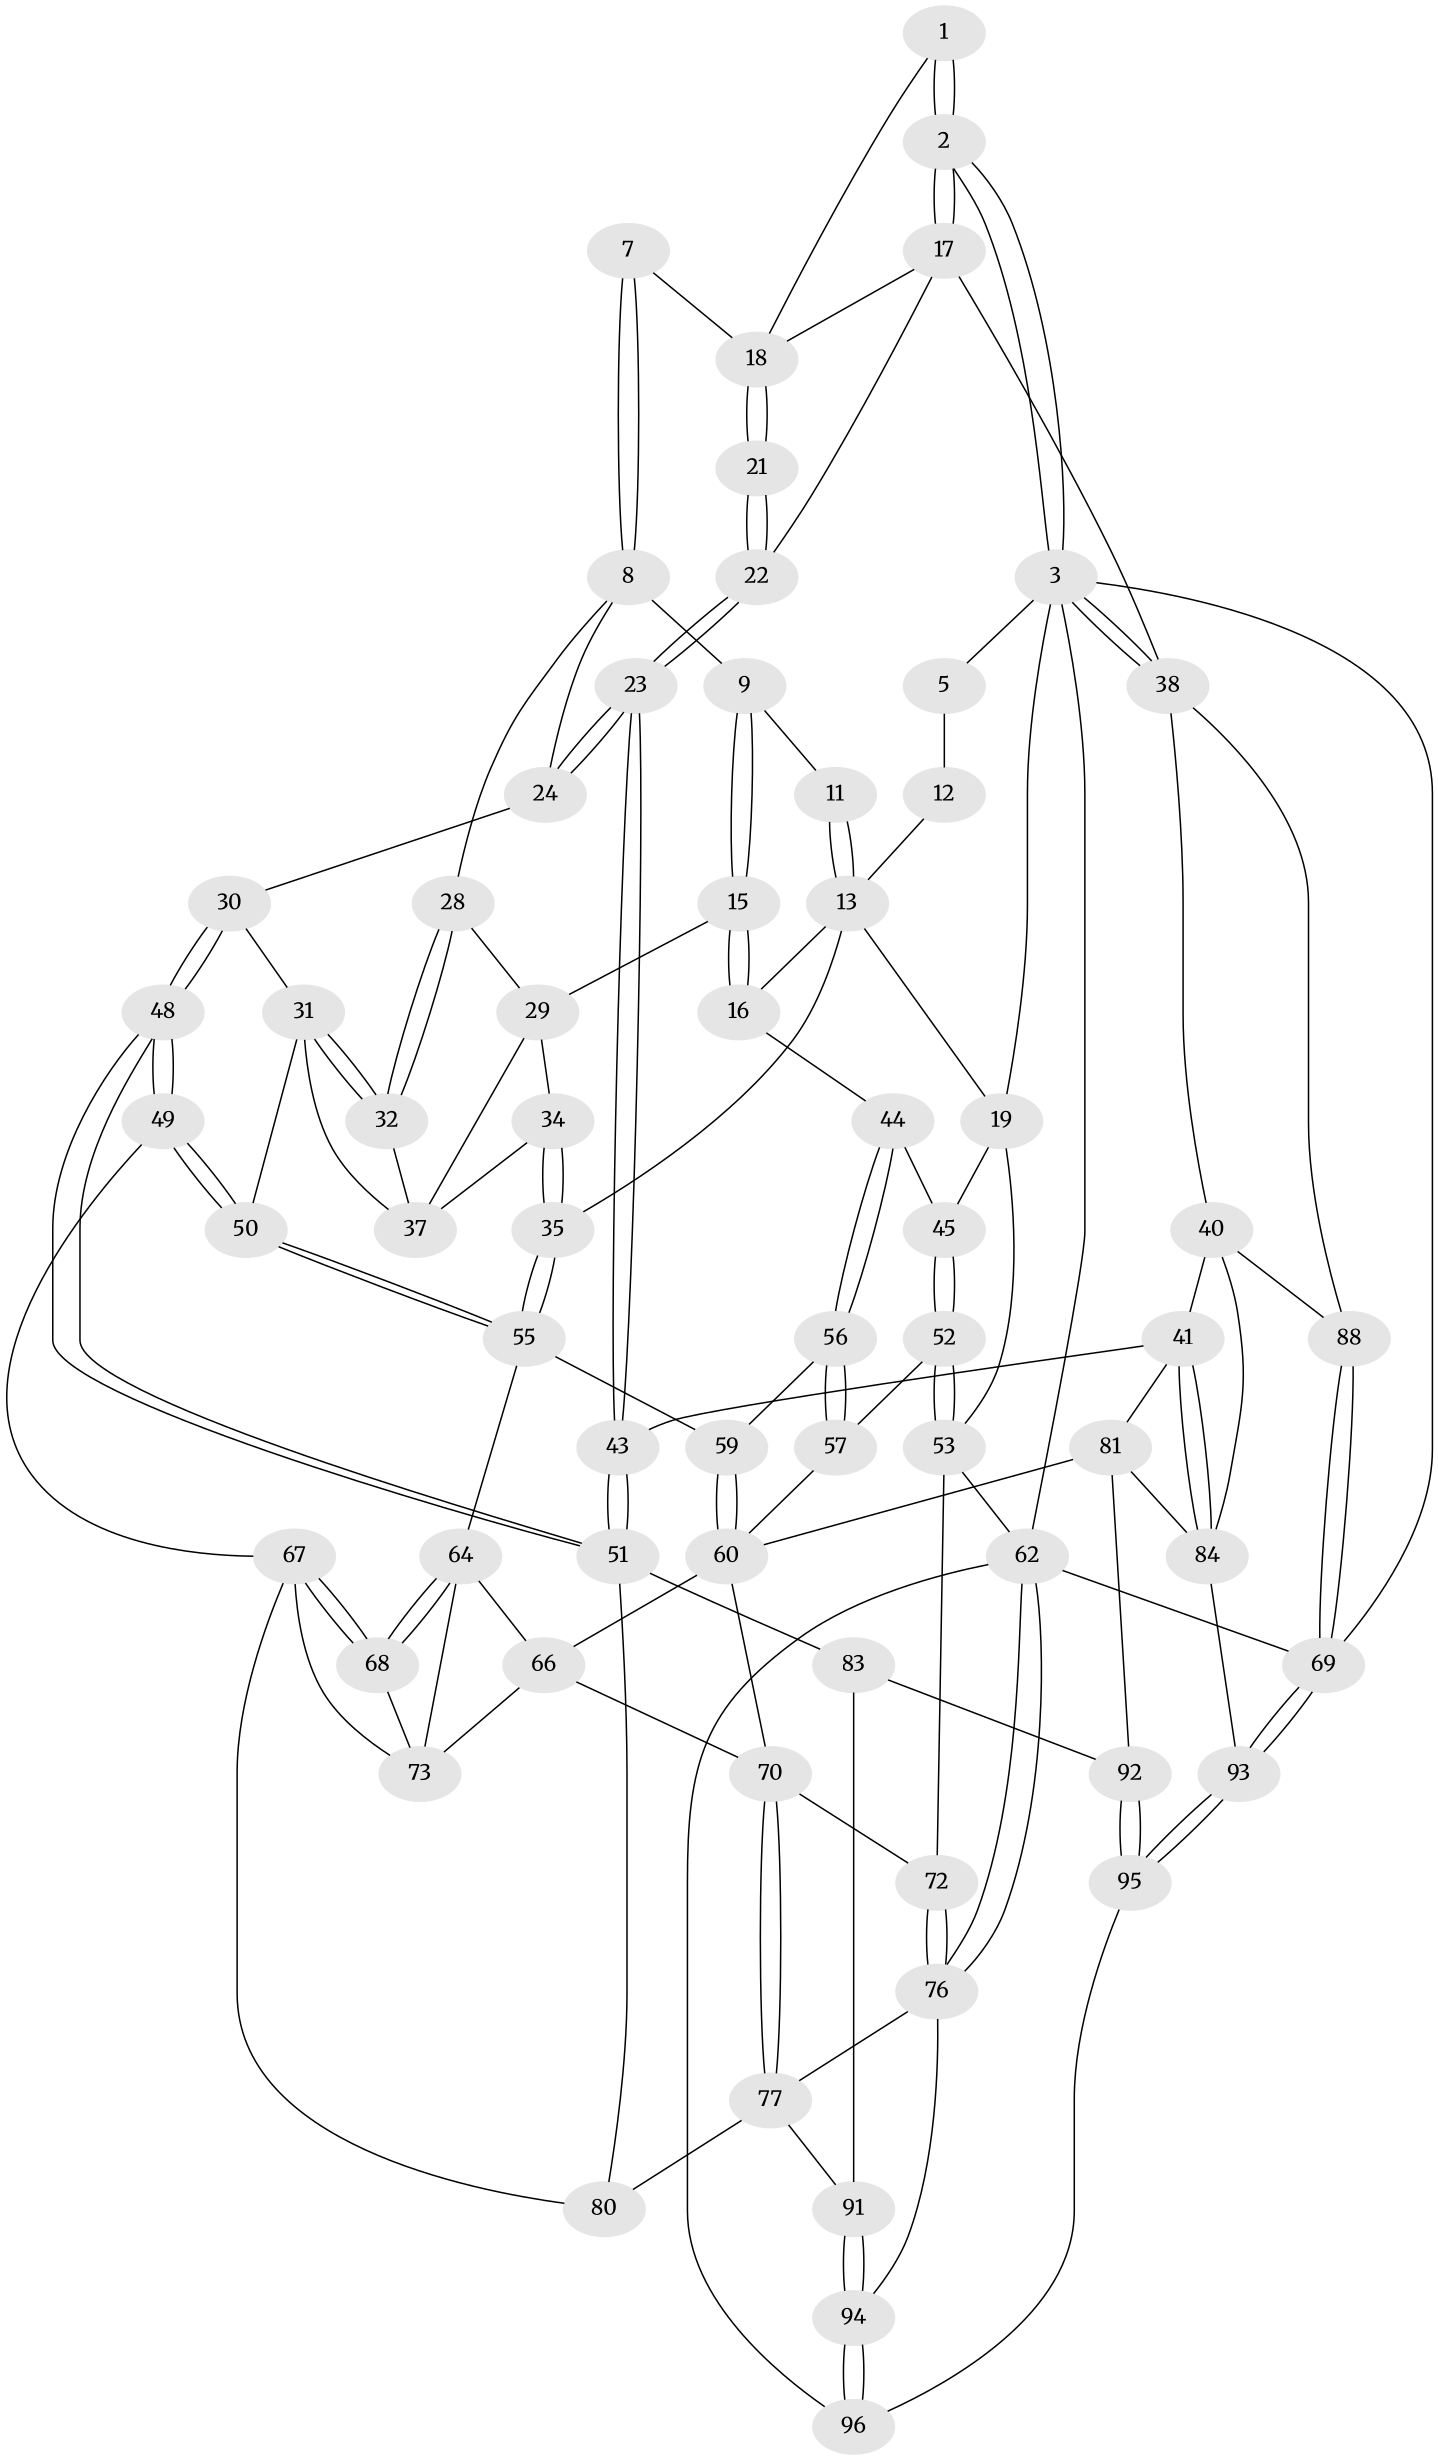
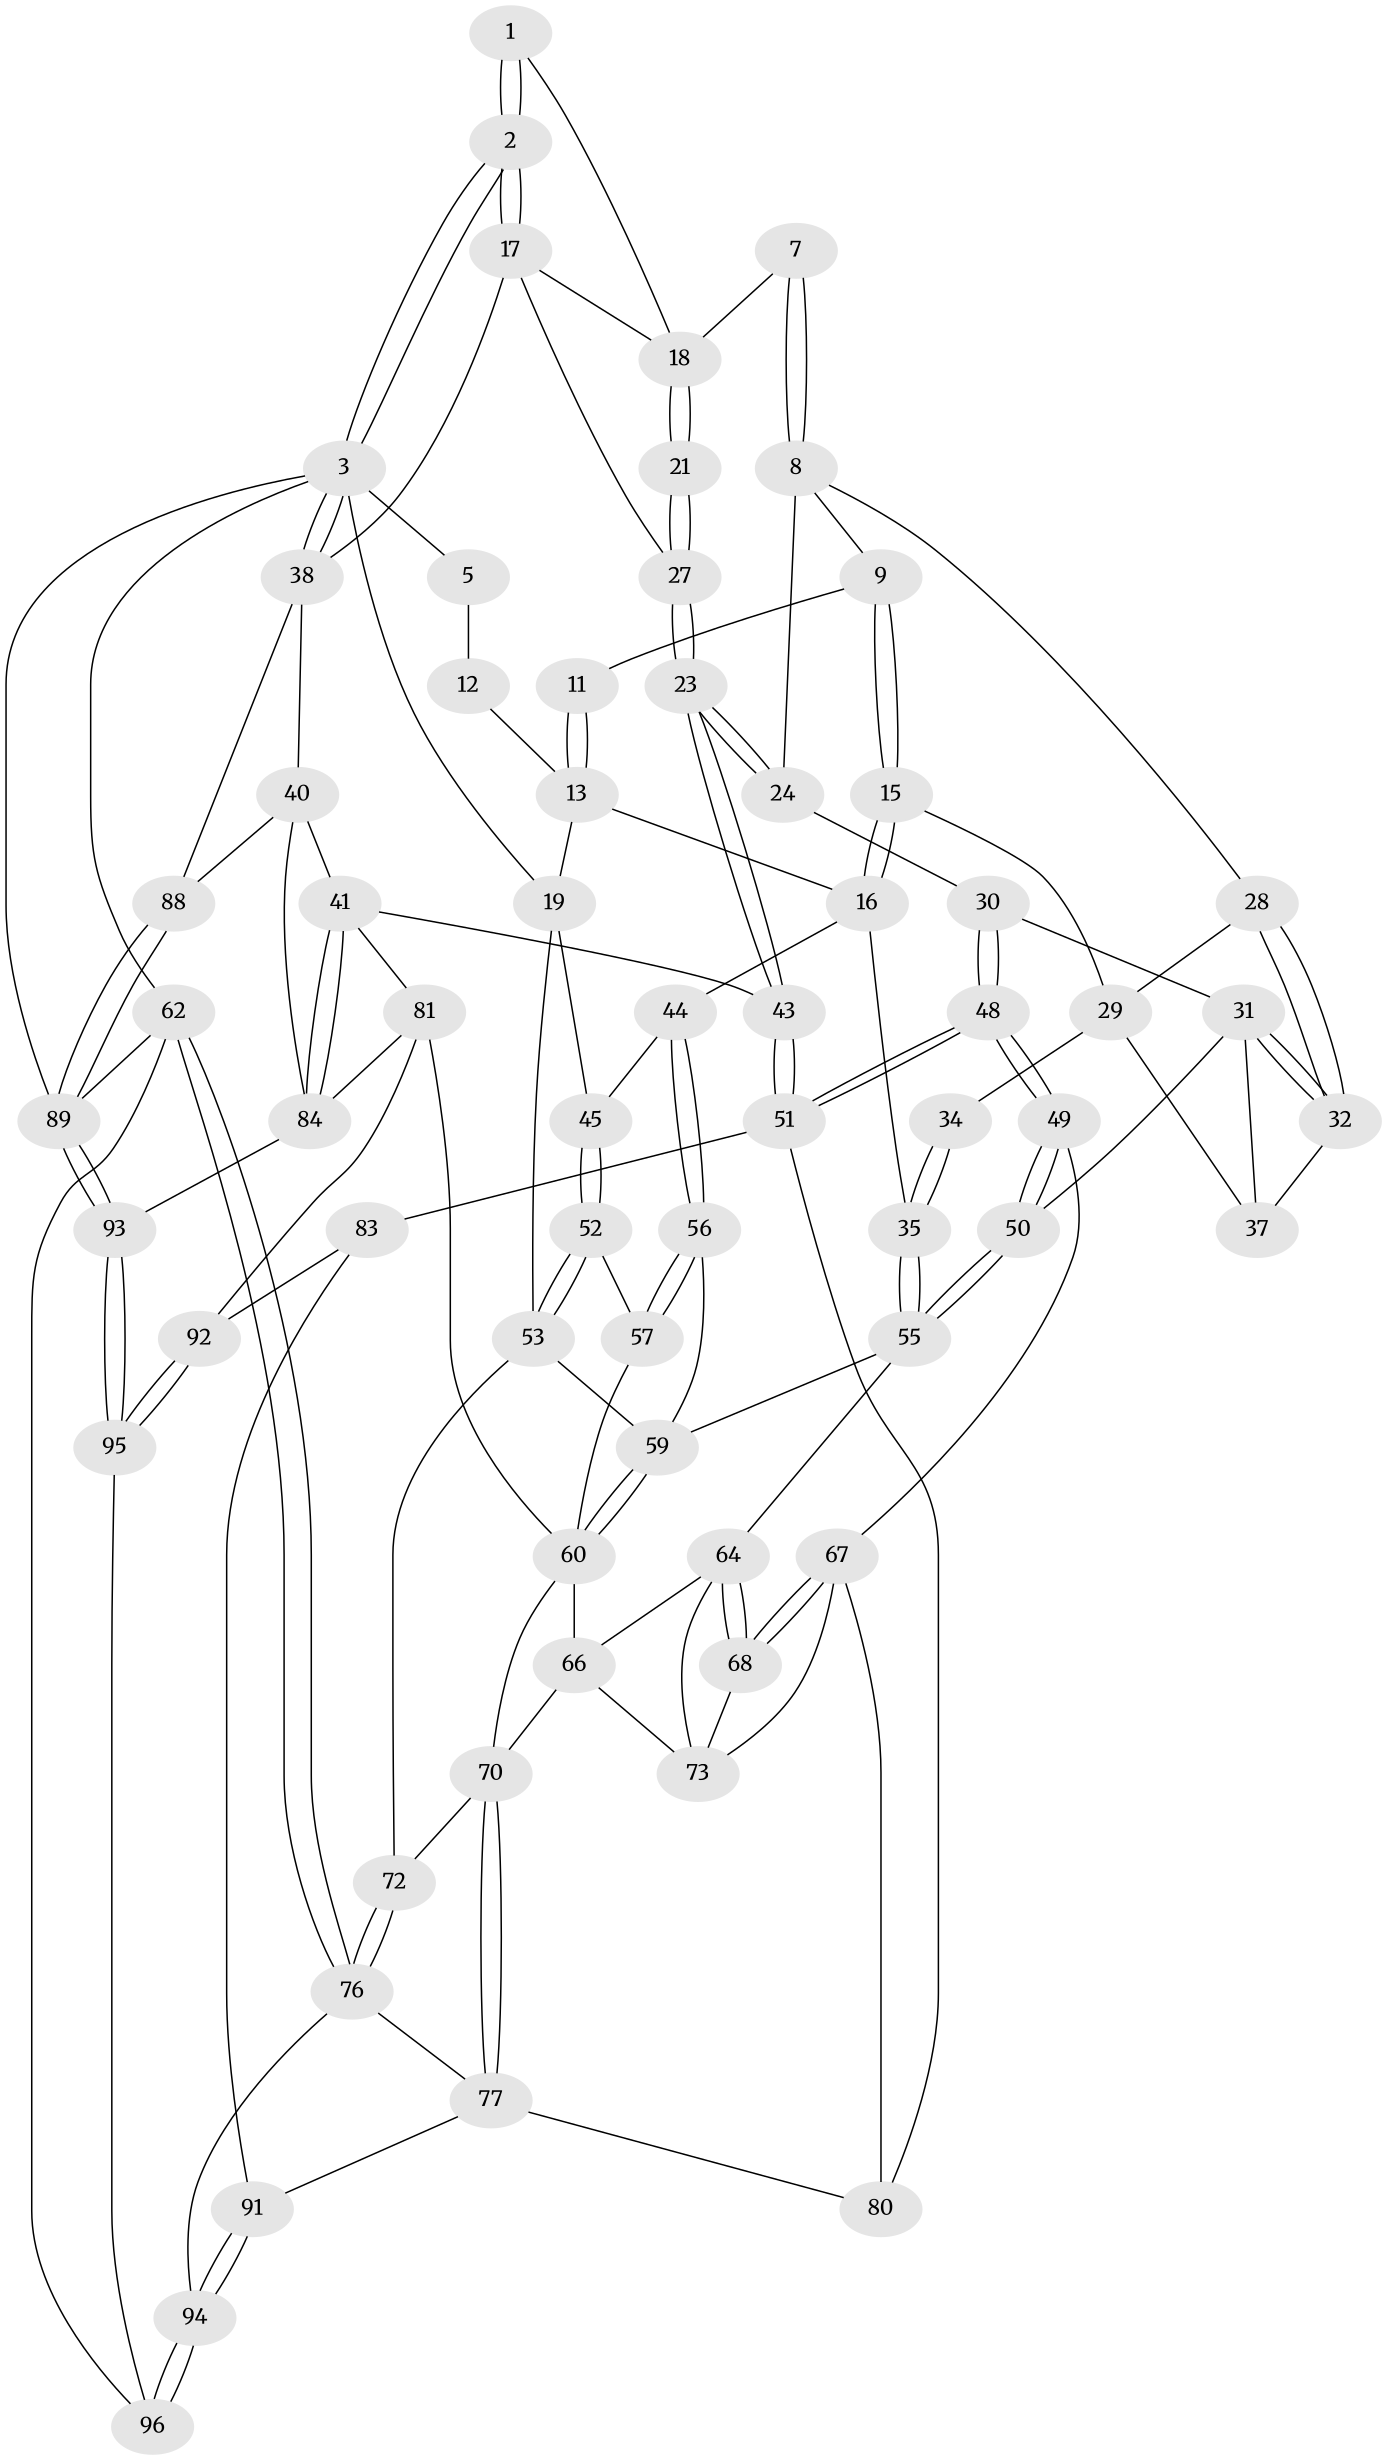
(757, 577) -> (680, 577)
(742, 1096) -> (883, 1047)
(484, 1176) -> none
(986, 1502) -> (596, 1393)
(1324, 1665) -> (59, 1121)
